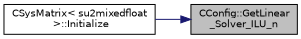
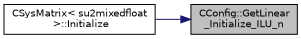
(244, 19) -> (244, 19)
